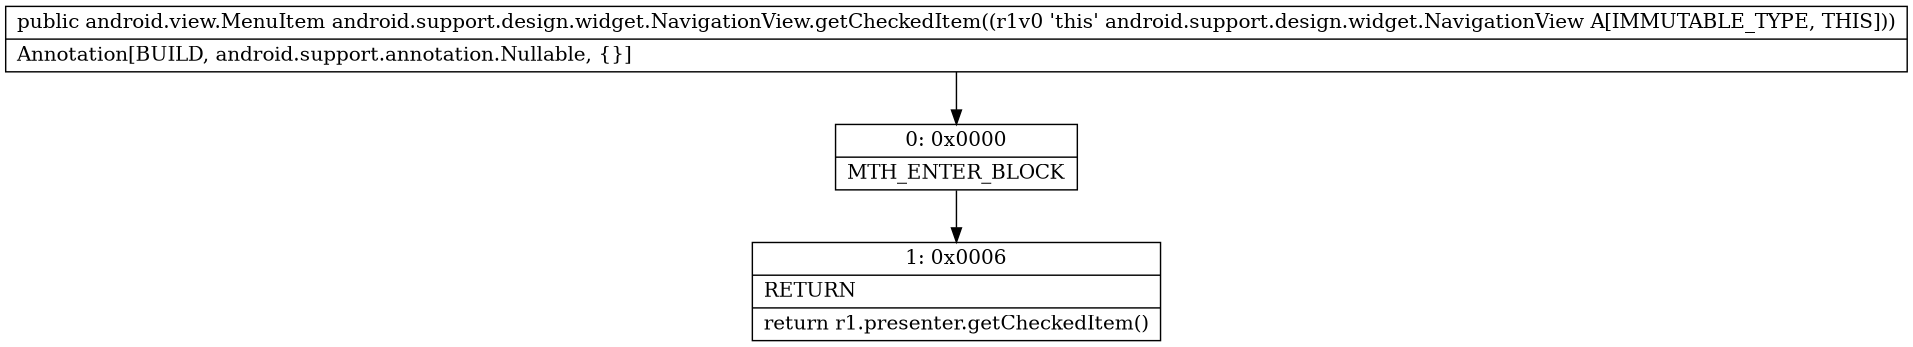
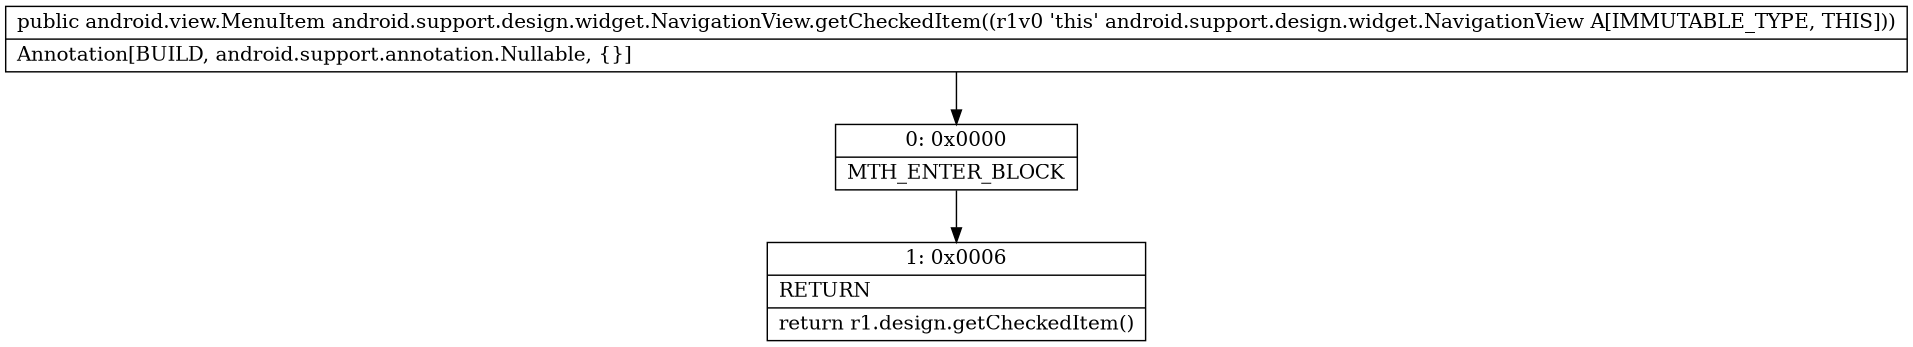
(956, 324) -> (956, 324)
